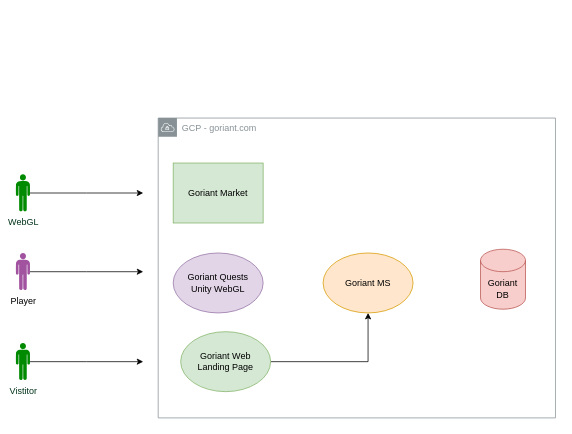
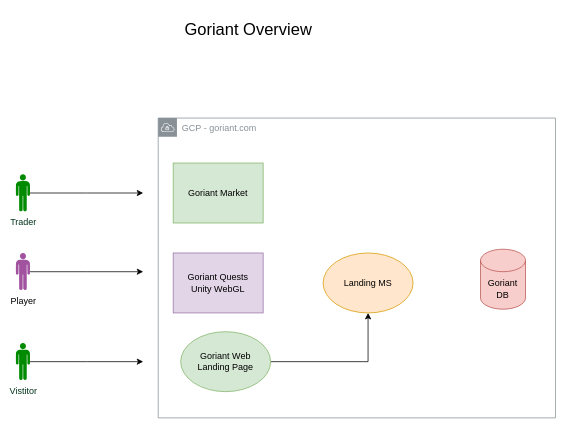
none -> (248, 30)
(23, 223) -> (23, 223)
(218, 283) -> (218, 283)
(368, 283) -> (368, 283)
